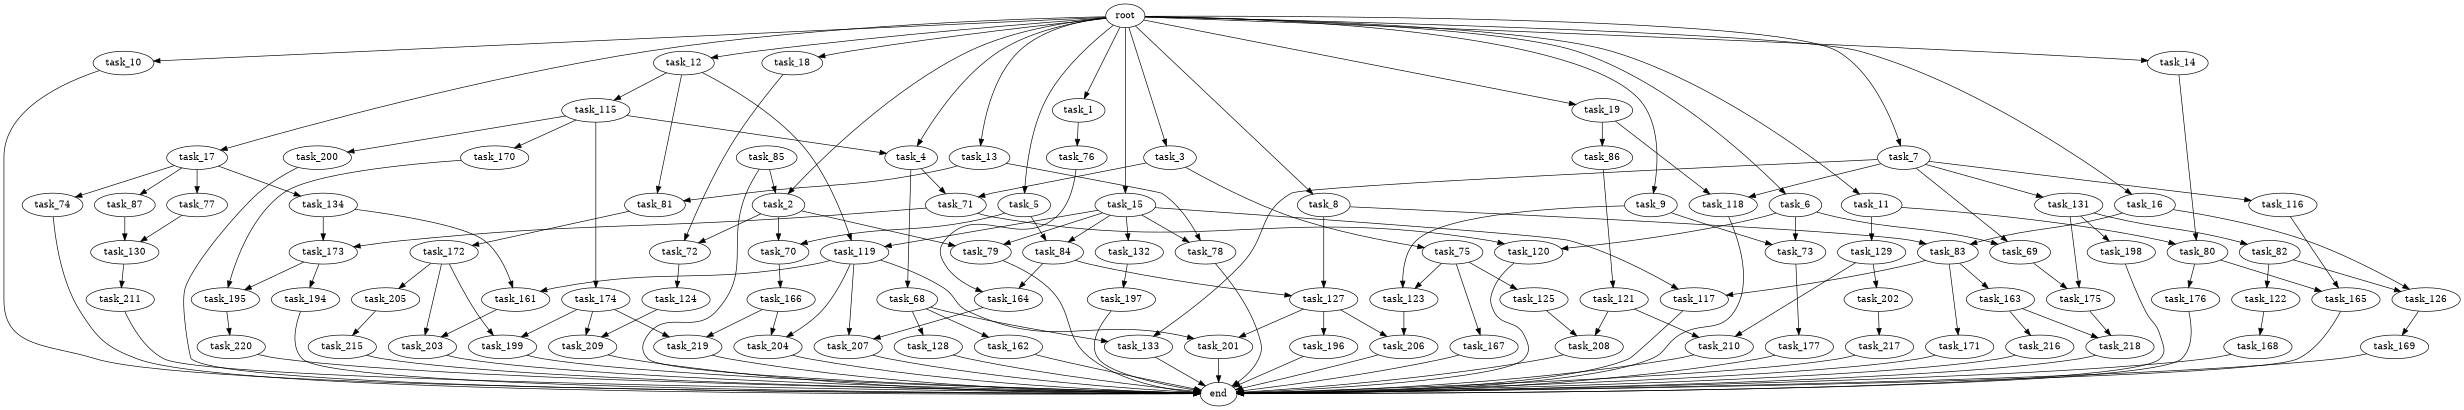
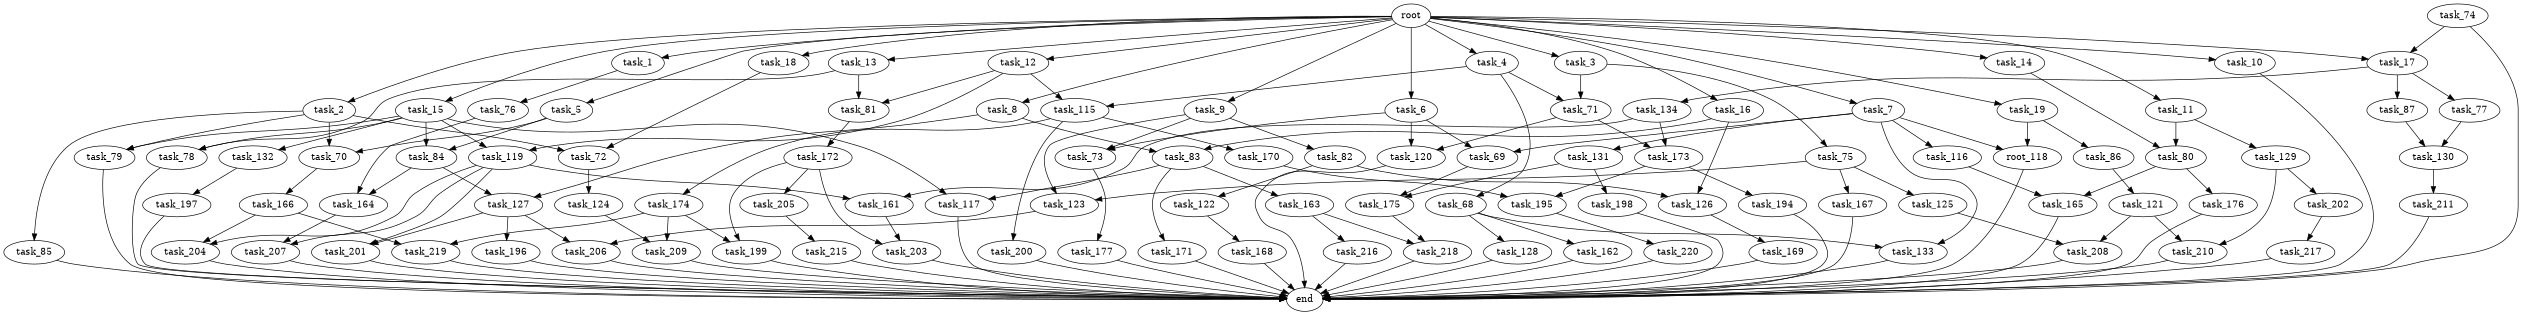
(753, 134) -> (1290, 86)
(772, 178) -> (136, 123)
(128, 180) -> (2430, 37)
(1723, 205) -> (2027, 158)
(2167, 228) -> (1269, 133)
